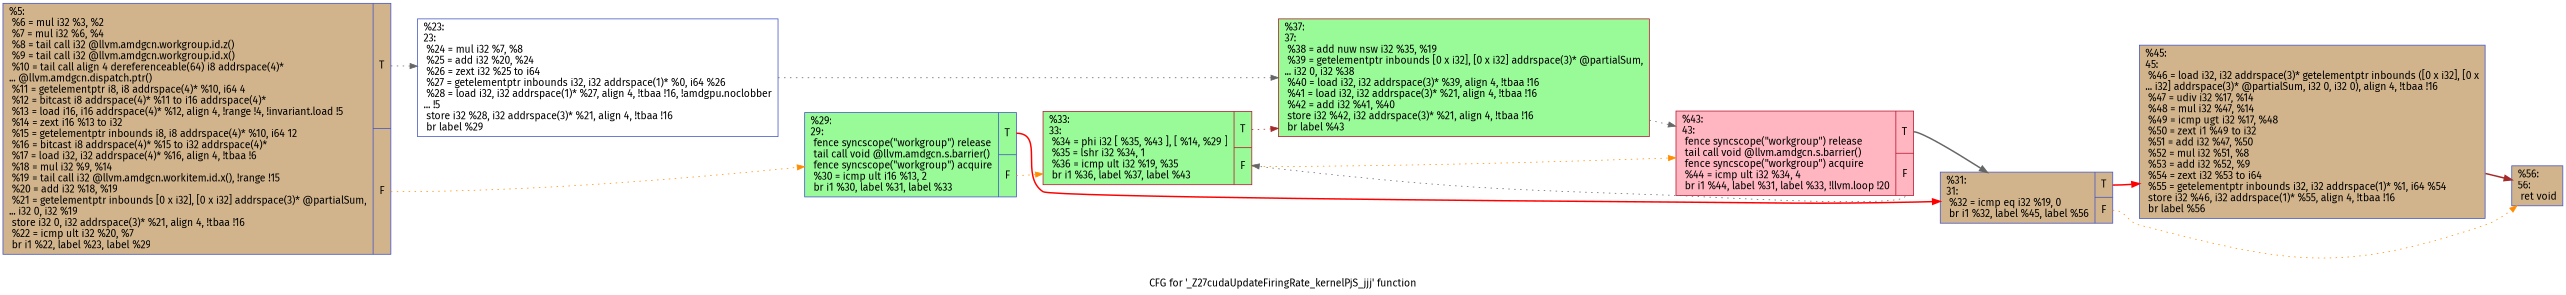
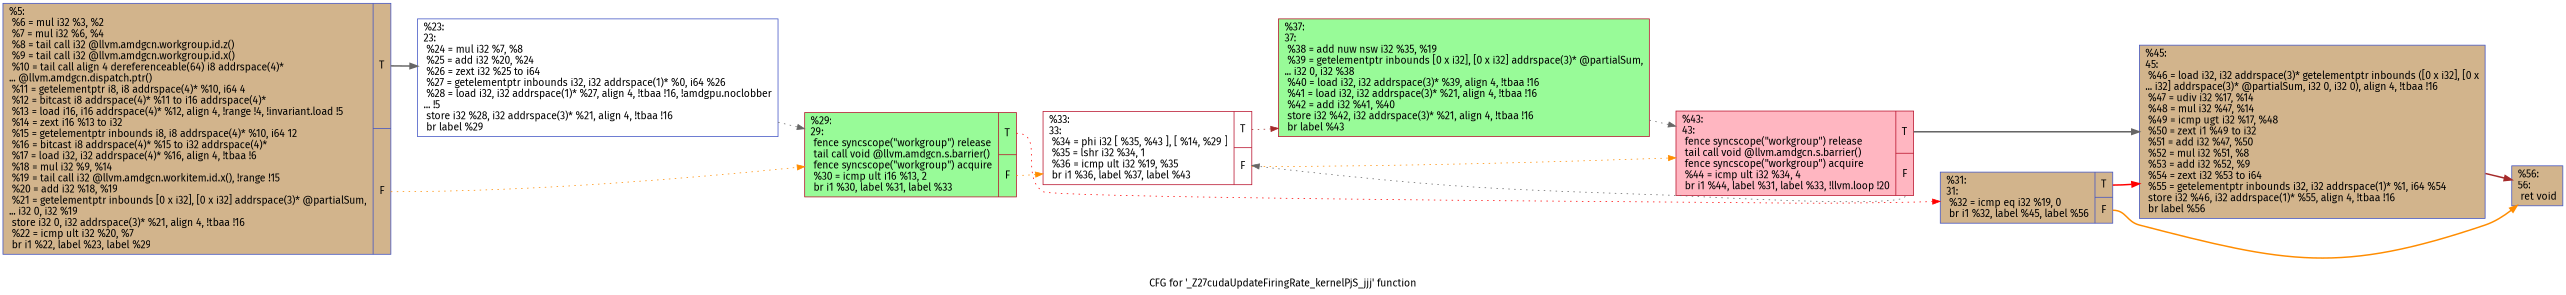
(400, 66) -> (400, 66)
(1025, 78) -> (788, 125)
(1147, 148) -> (1147, 148)
(1948, 148) -> (2023, 132)
(911, 155) -> (911, 155)
(1452, 200) -> (1452, 200)
(2312, 258) -> (2312, 258)
